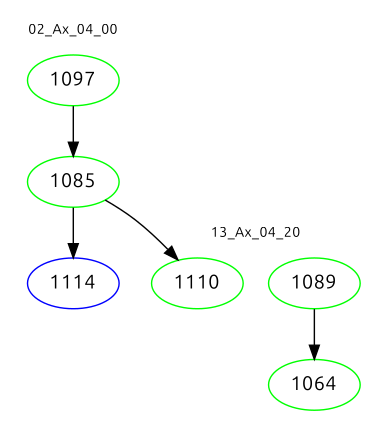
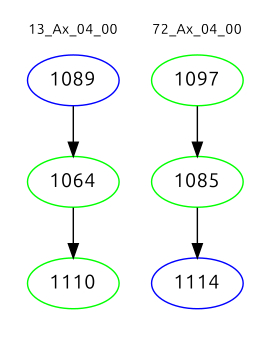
(73, 30) -> (197, 30)
(151, 233) -> (73, 226)
(256, 233) -> (73, 30)
(314, 283) -> (73, 80)
